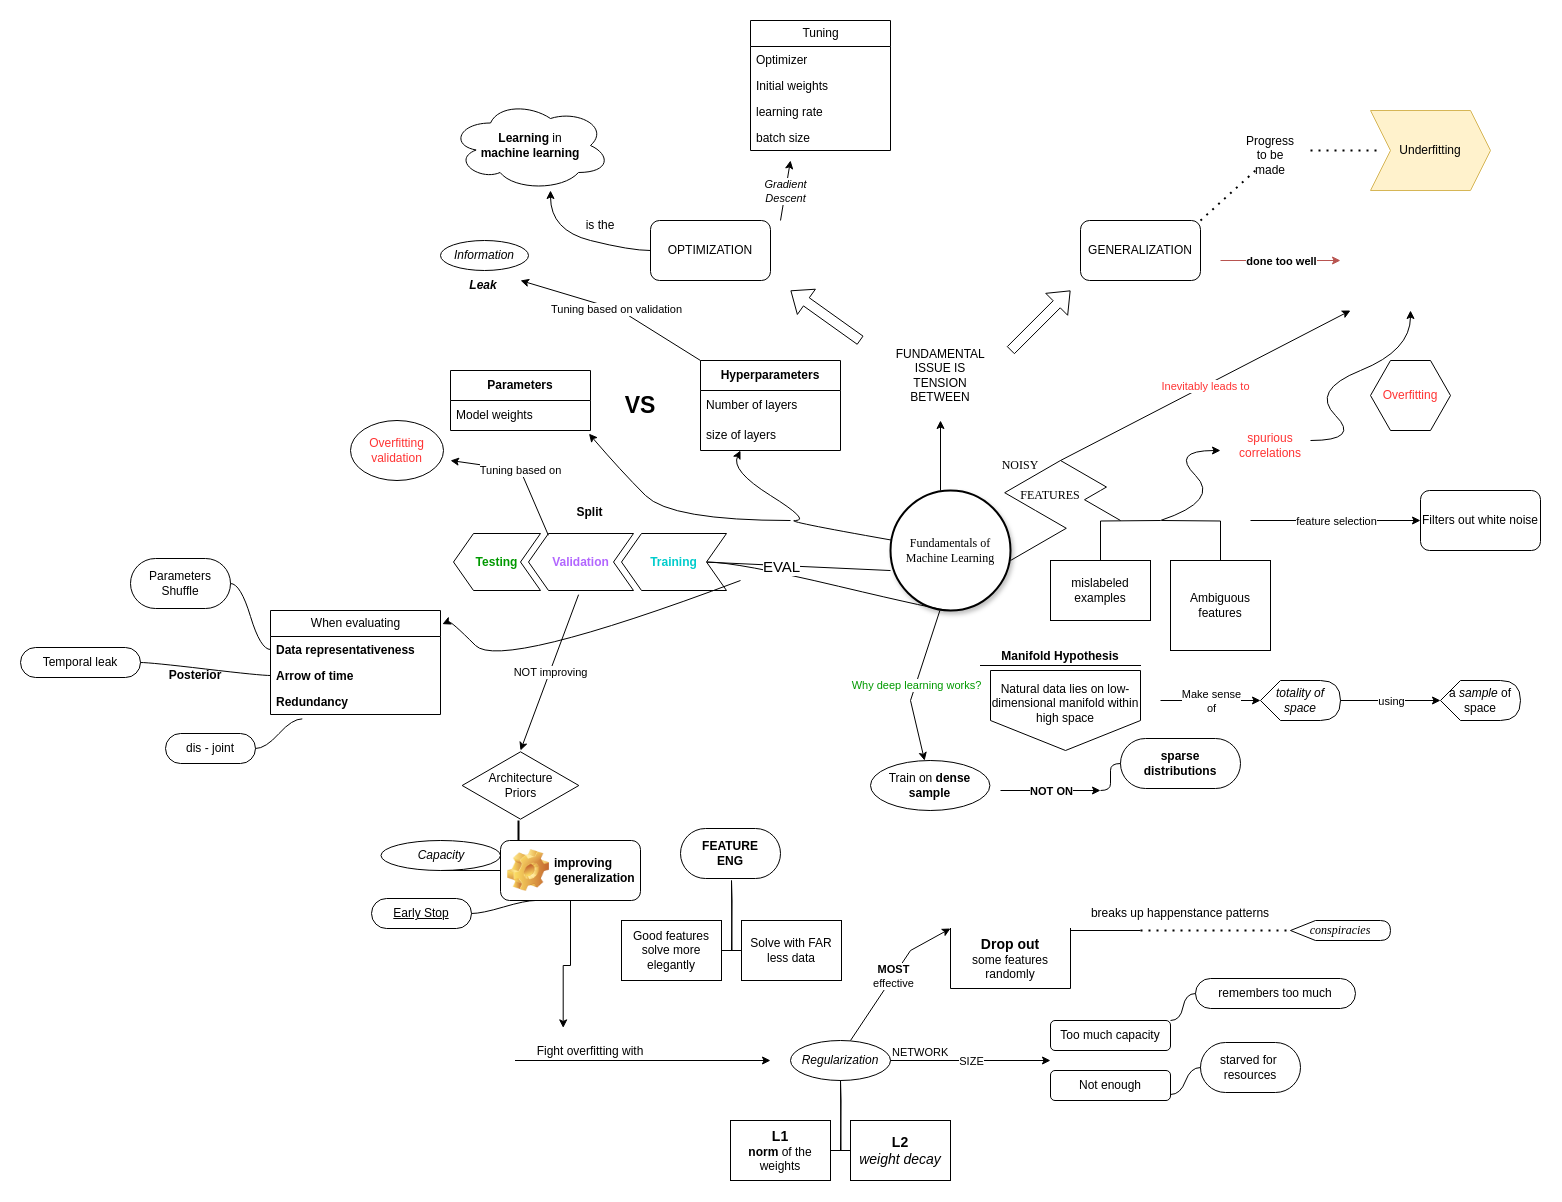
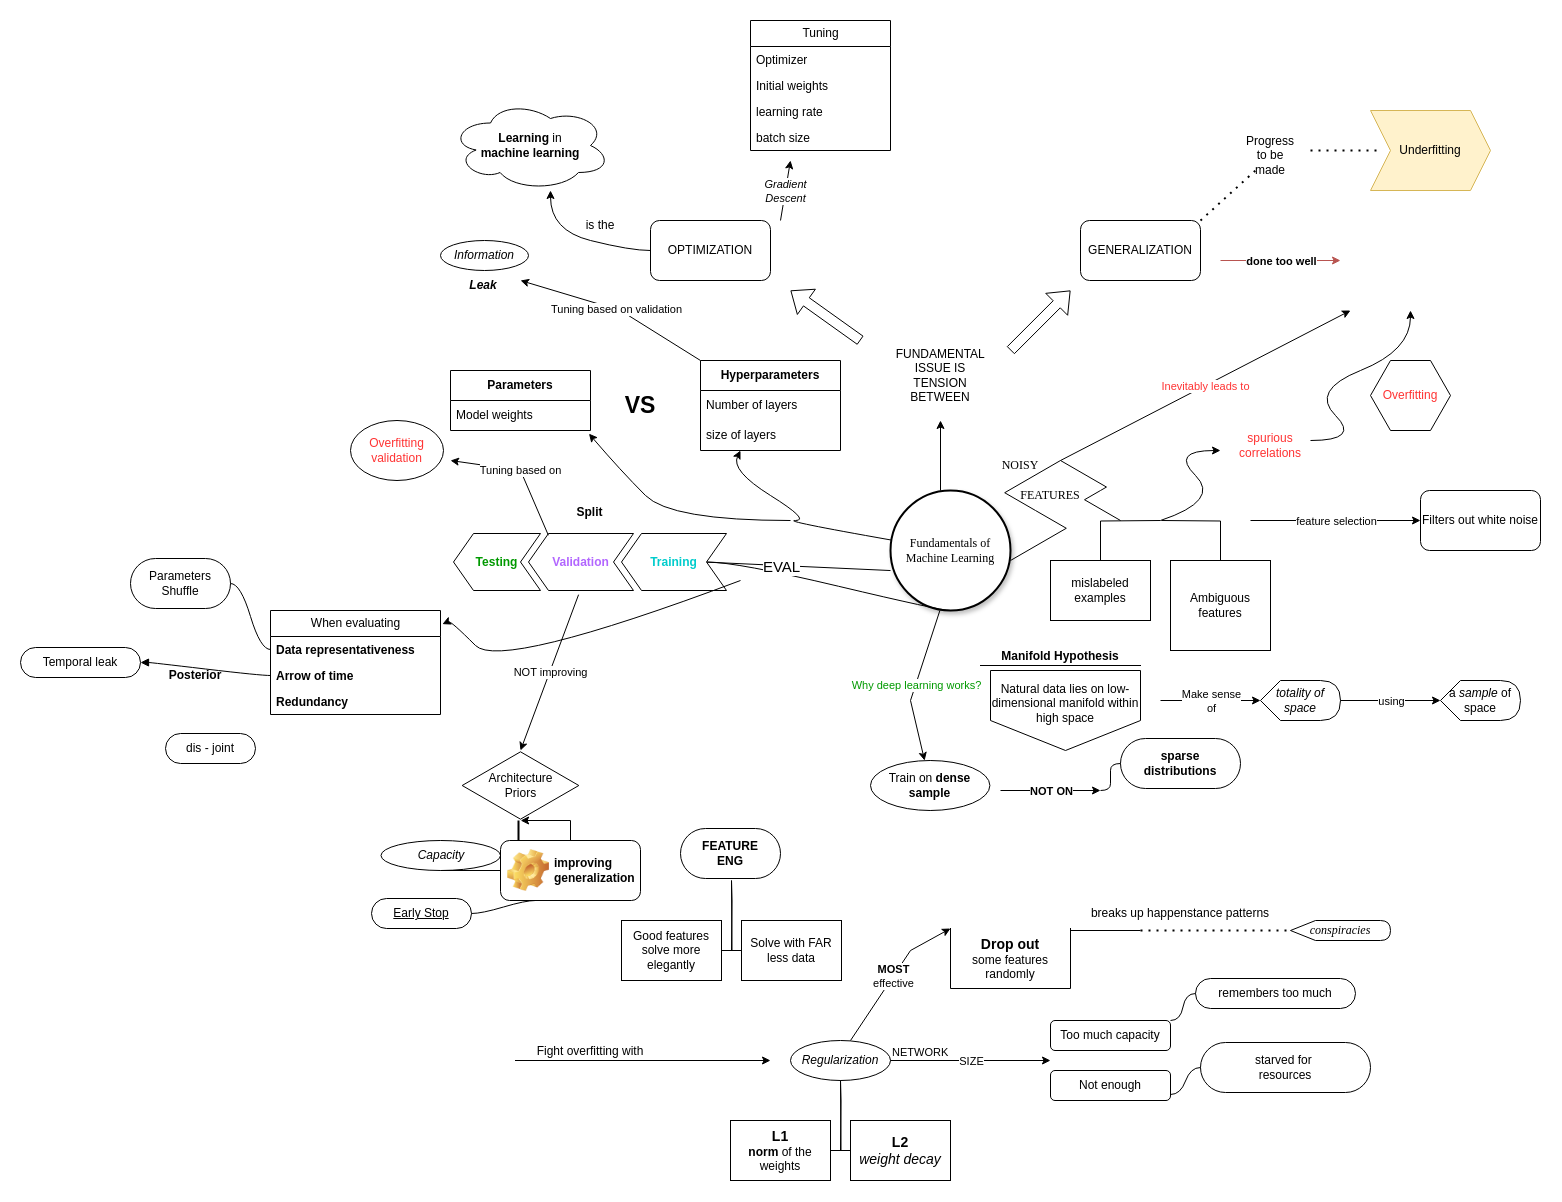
(146, 663) -> (150, 663)
(279, 734) -> none
(571, 965) -> (559, 821)
(1251, 1068) -> (1286, 1068)
